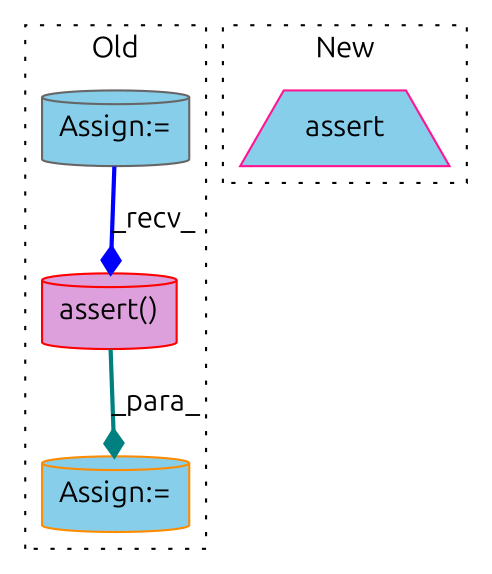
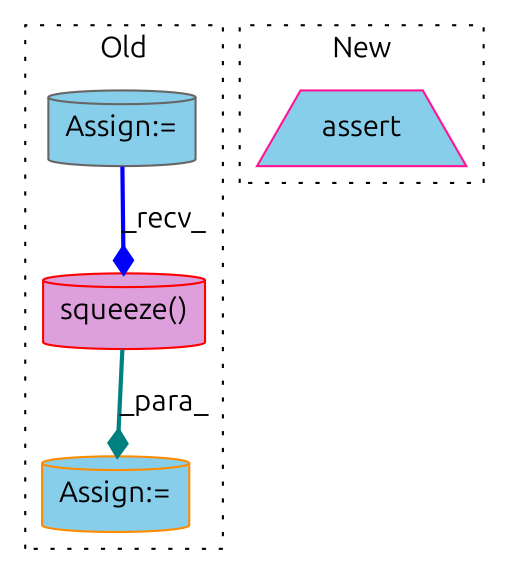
(109, 311) -> (124, 311)
